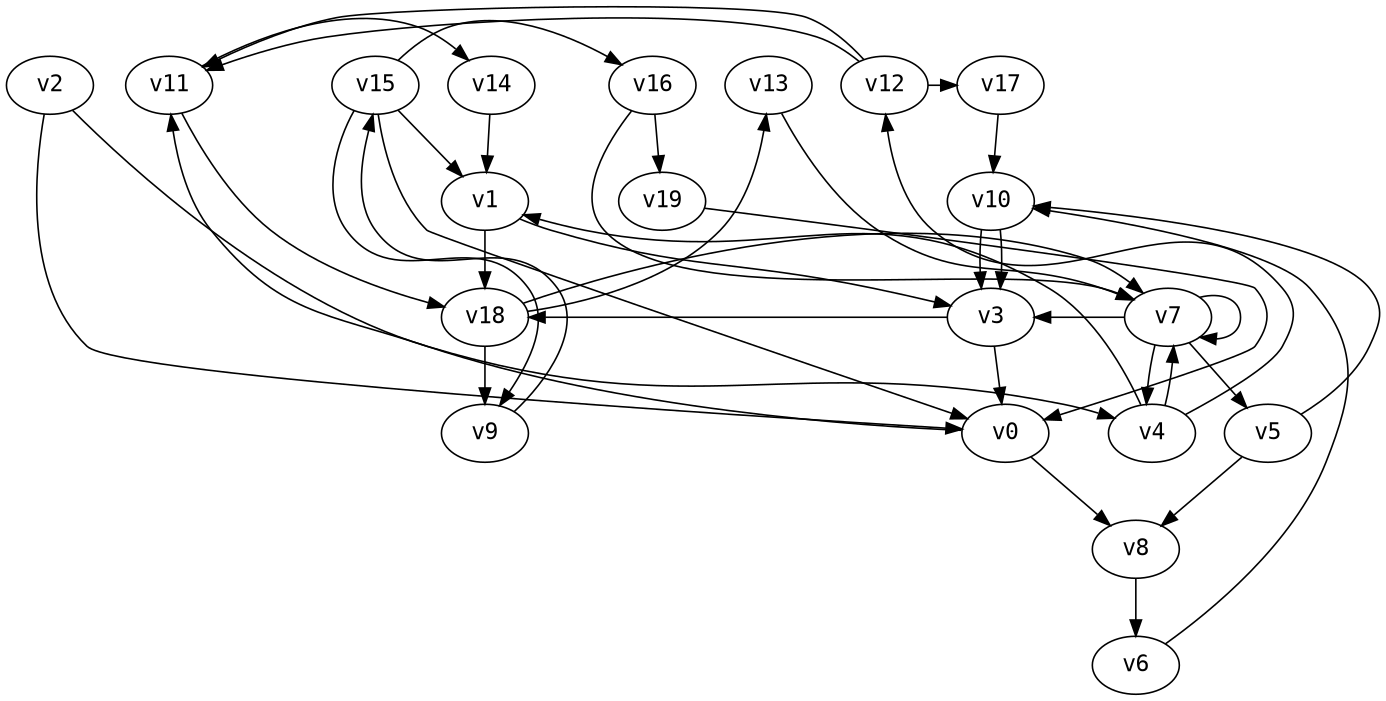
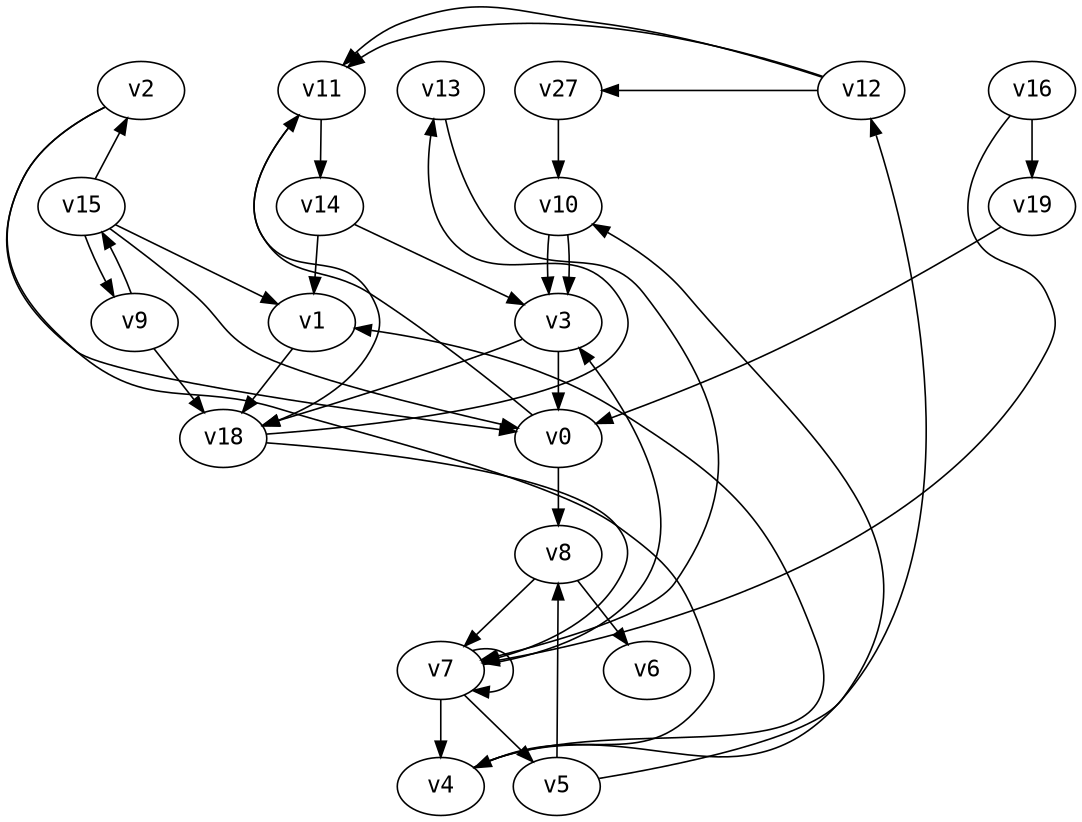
(545, 30) -> (107, 156)
(1000, 85) -> (558, 90)
(726, 265) -> (432, 261)
(1346, 357) -> none
(485, 374) -> (169, 368)
(1168, 390) -> (505, 607)
